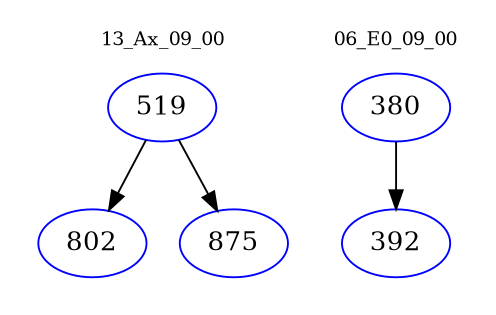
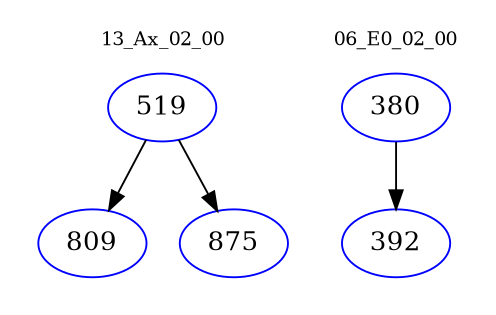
(163, 41) -> (163, 41)
(396, 41) -> (396, 41)
(92, 243) -> (92, 243)
